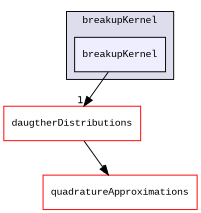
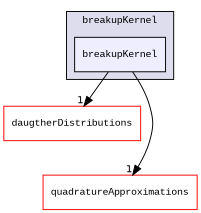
(93, 154) -> (152, 119)
